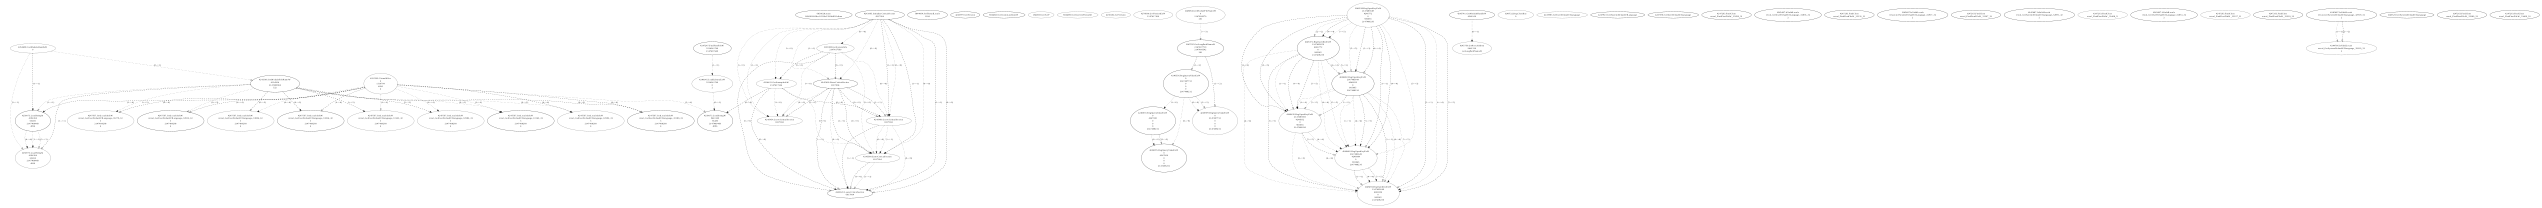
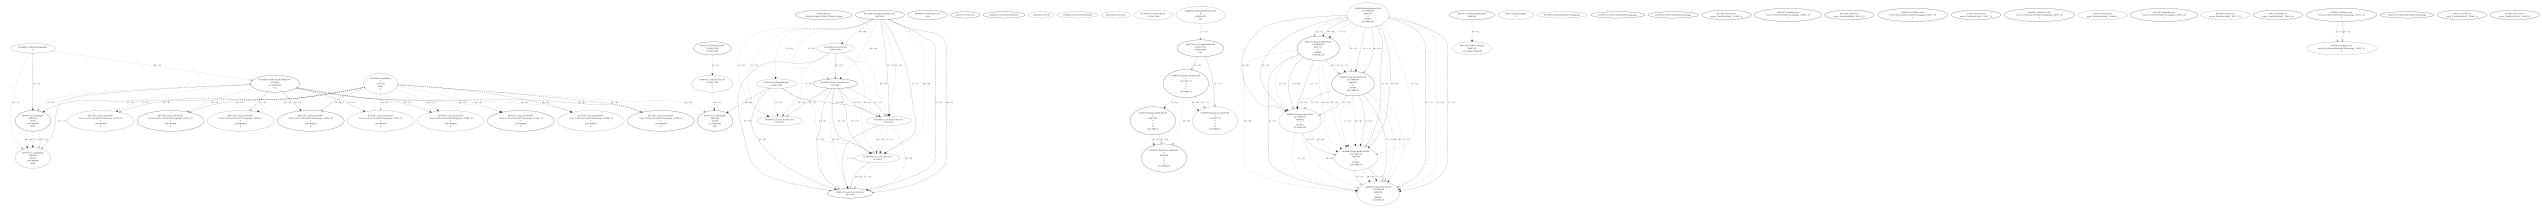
(800, 61) -> none
